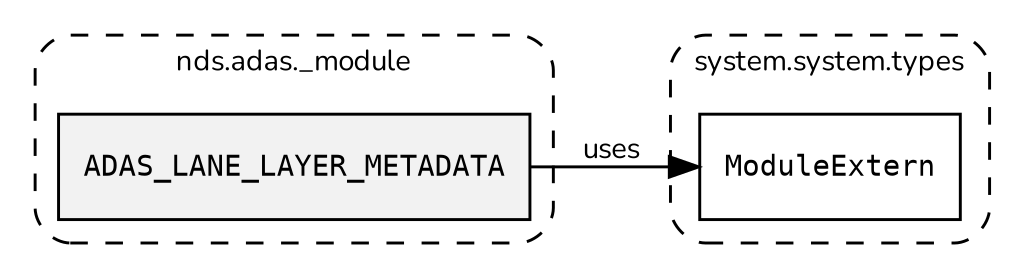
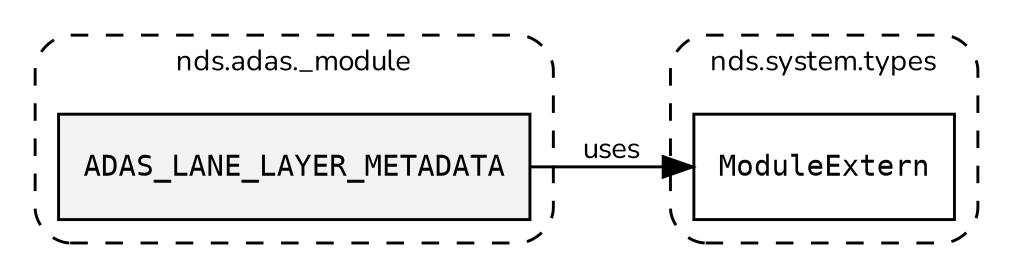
(830, 63) -> (824, 63)
